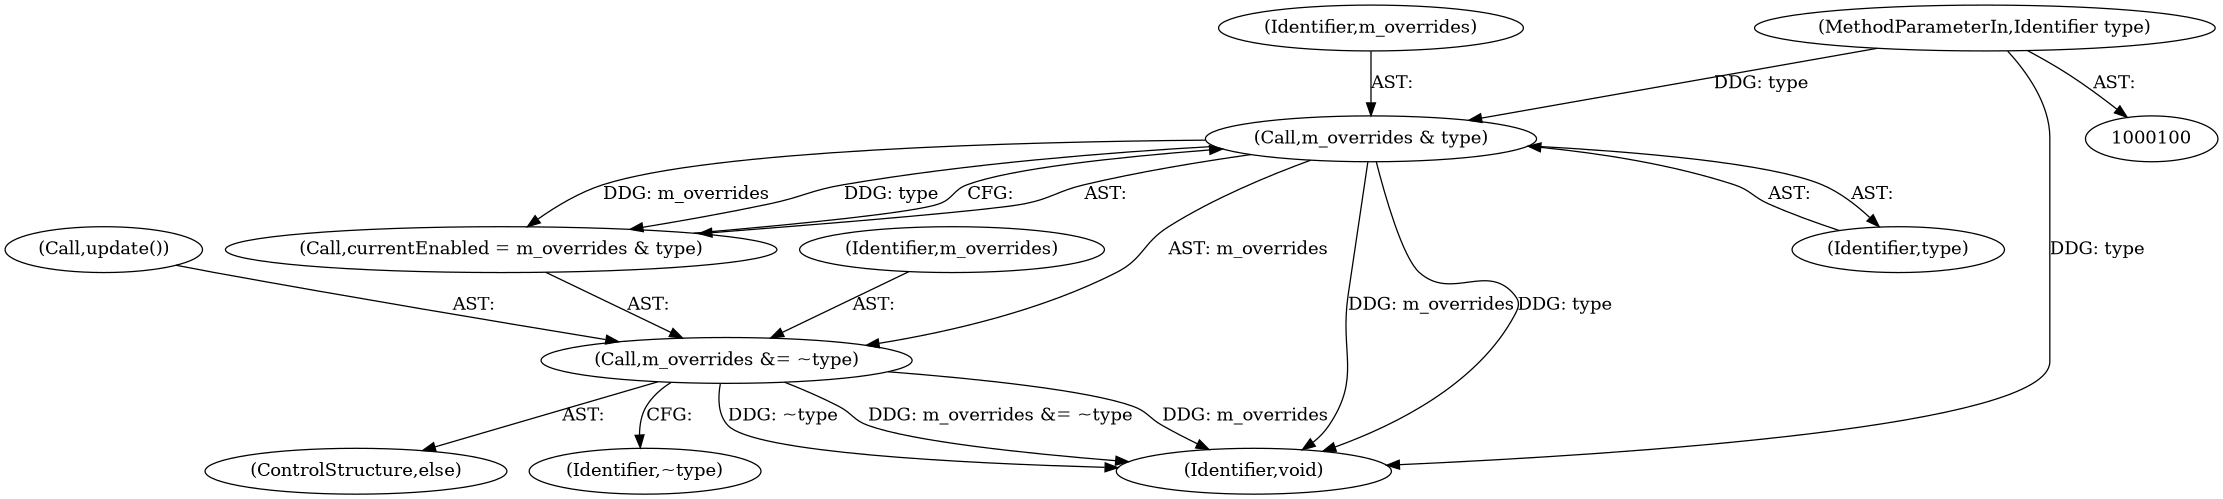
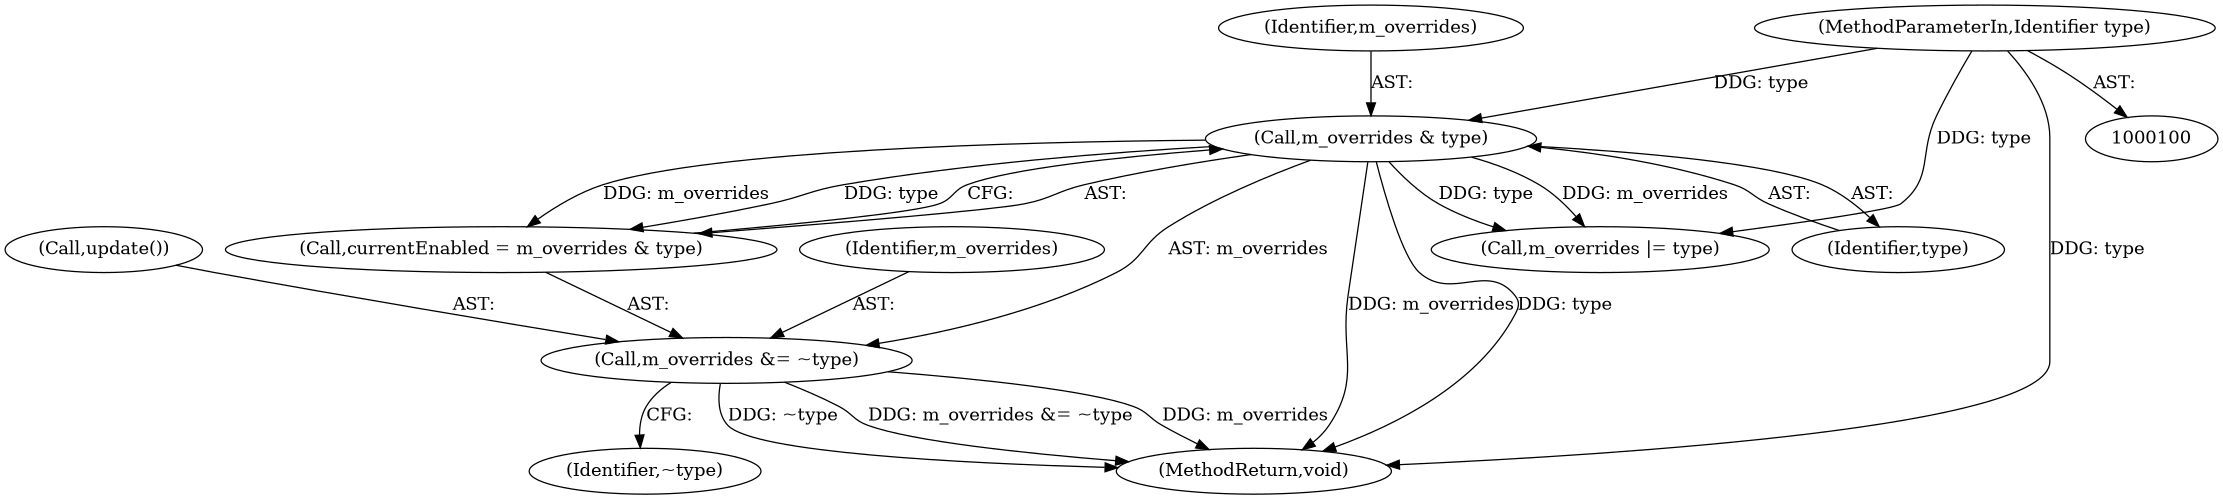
none -> (1600, 250)
(356, 471) -> none
(1254, 471) -> (1254, 471)
